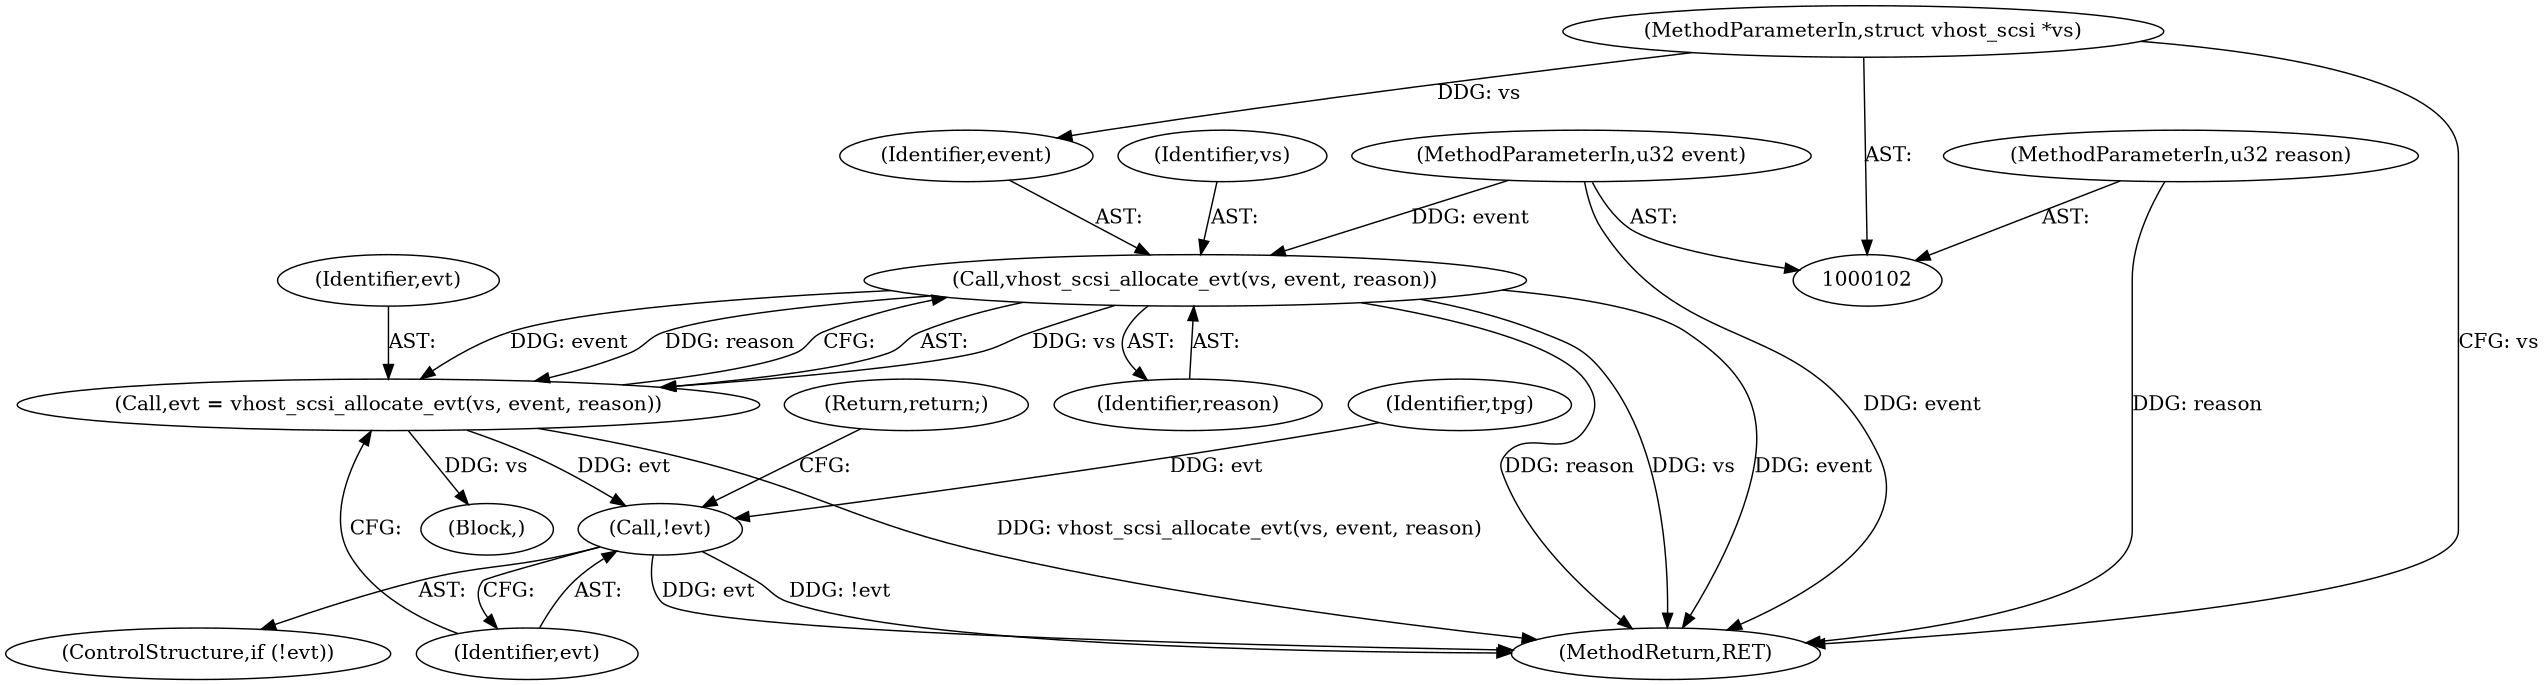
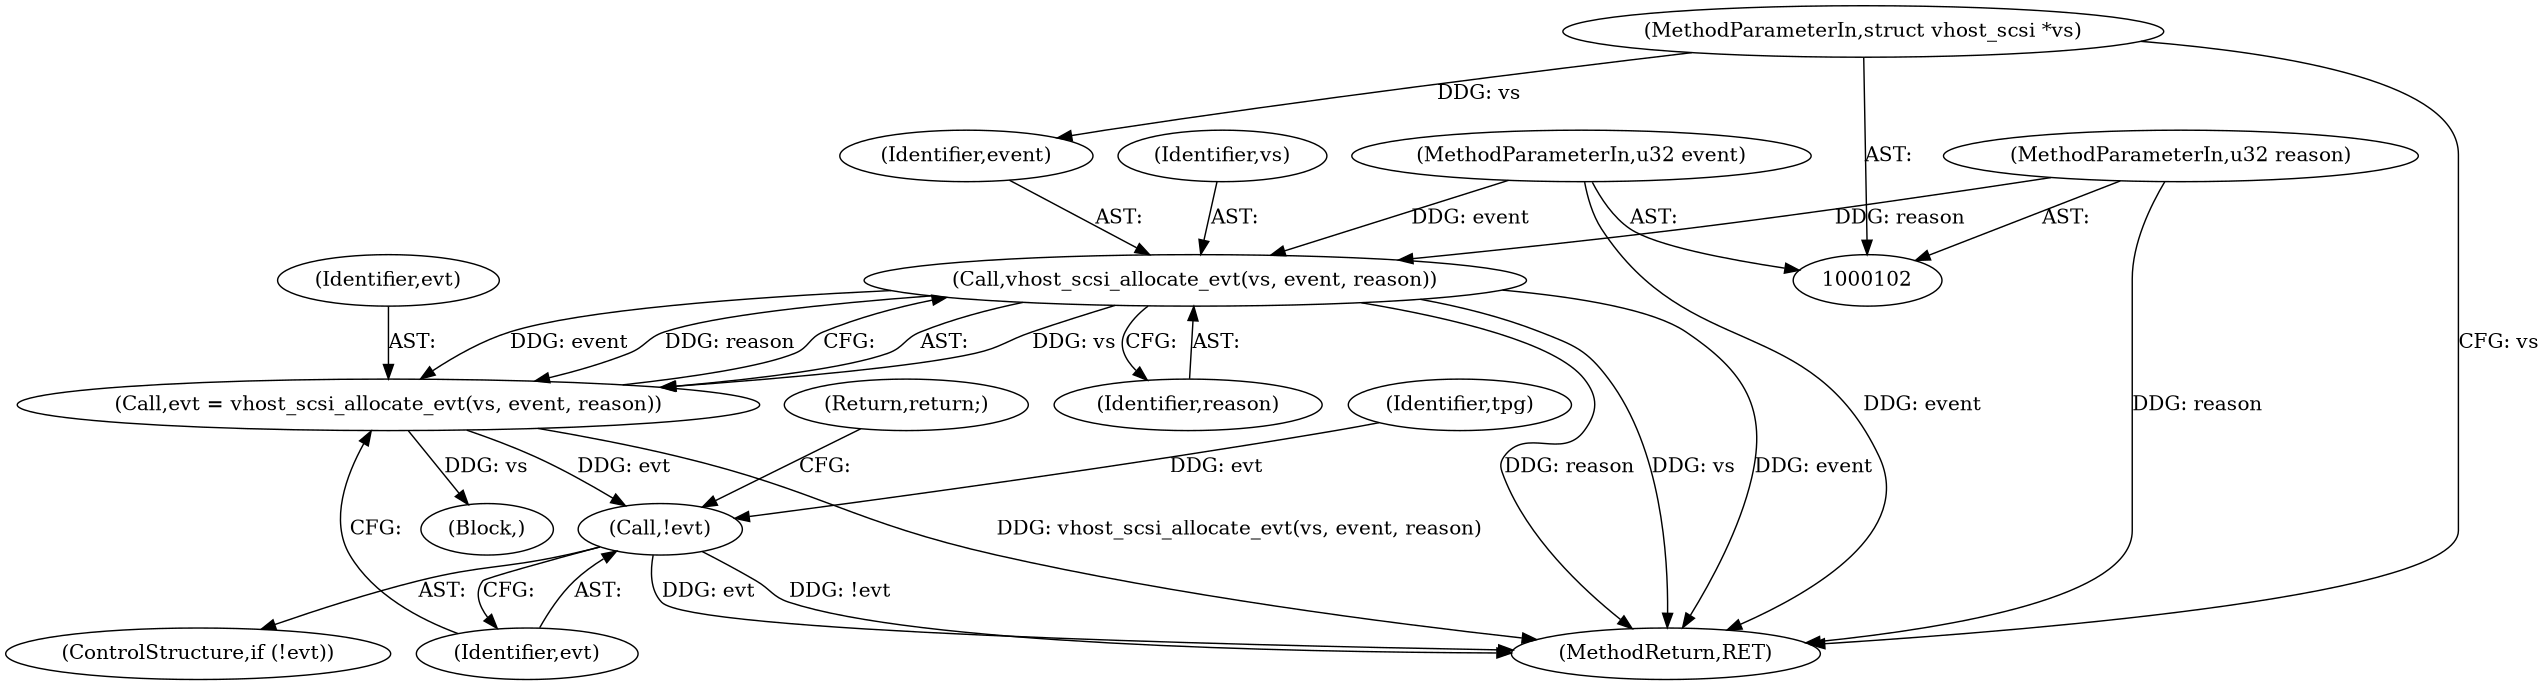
none -> (1733, 223)
(1155, 343) -> (1155, 343)
